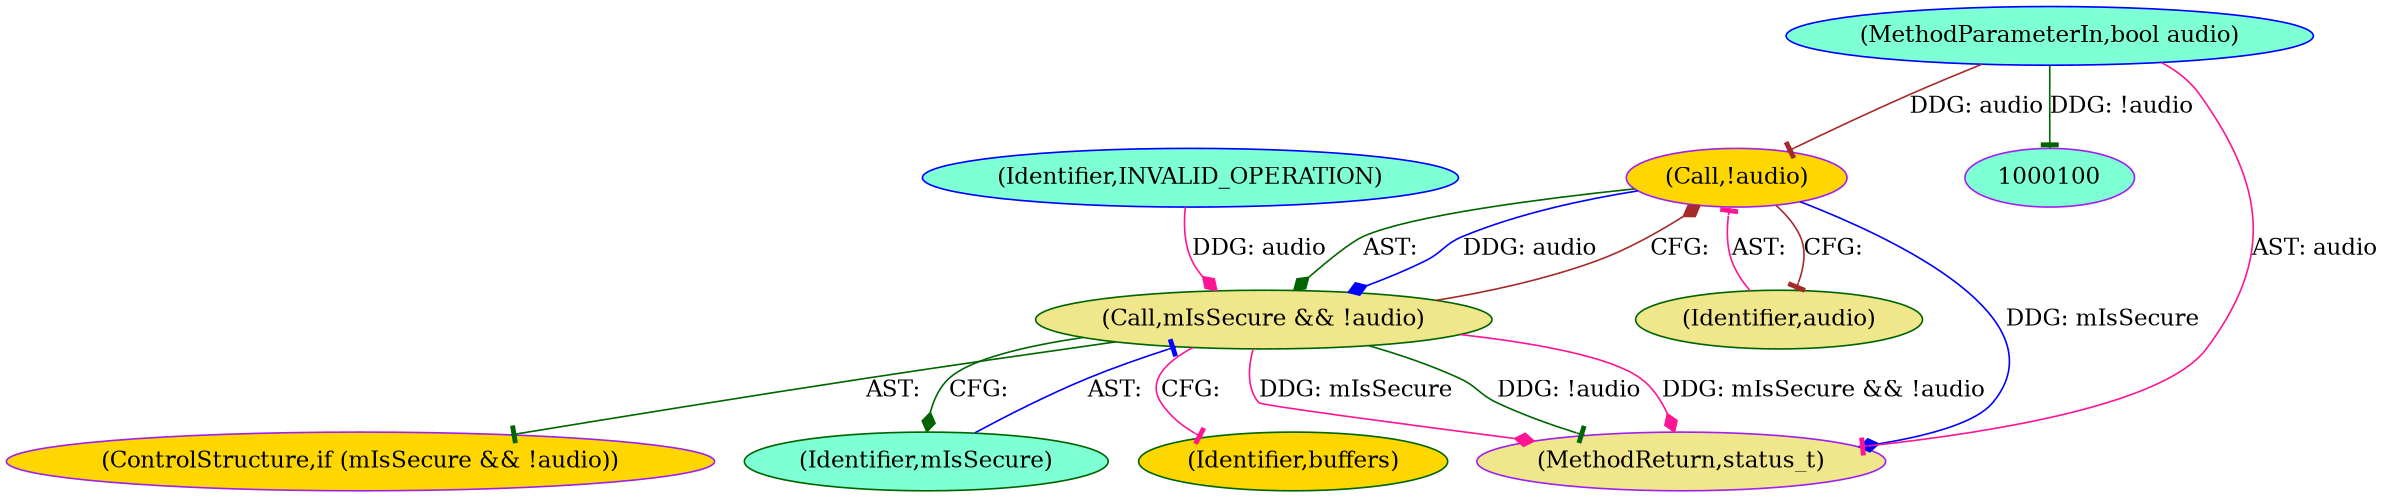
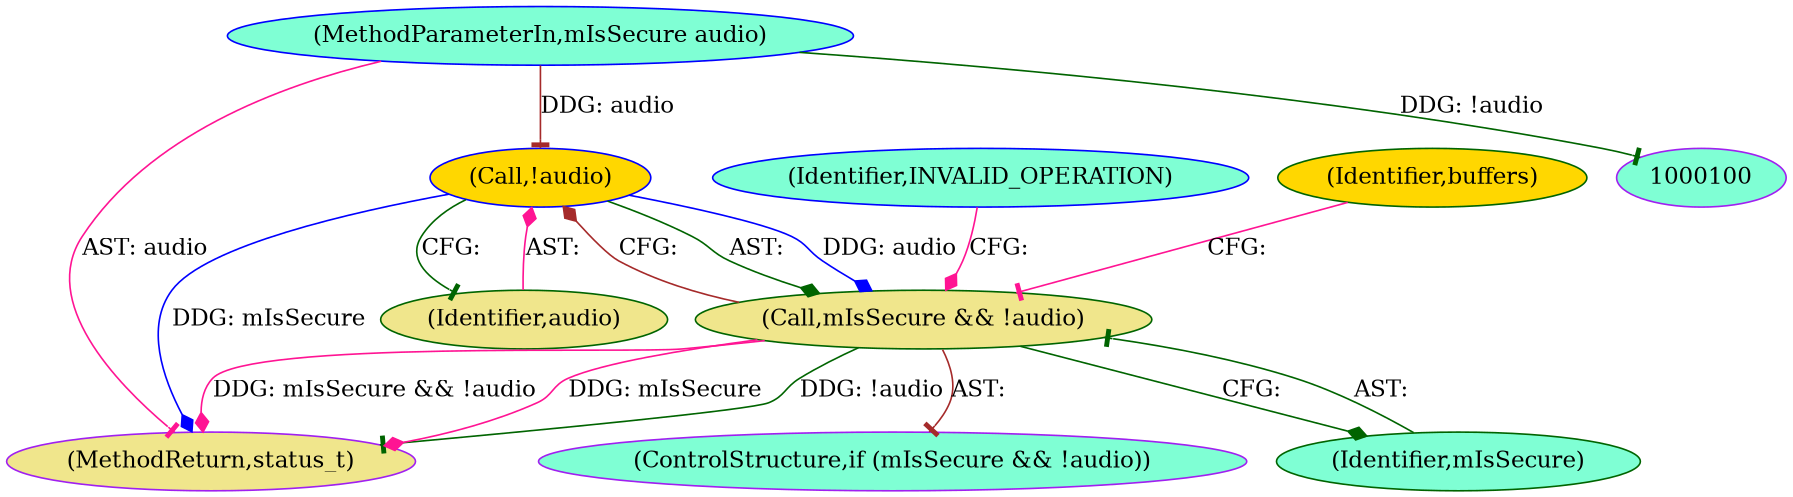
(2050, 36) -> (540, 36)
(1737, 178) -> (540, 178)
(1802, 240) -> (419, 241)
(1259, 249) -> (1003, 249)
(1730, 256) -> (524, 258)
(817, 386) -> (953, 389)
(1069, 386) -> (1268, 370)
(1157, 390) -> (1186, 247)
(360, 461) -> (893, 461)
